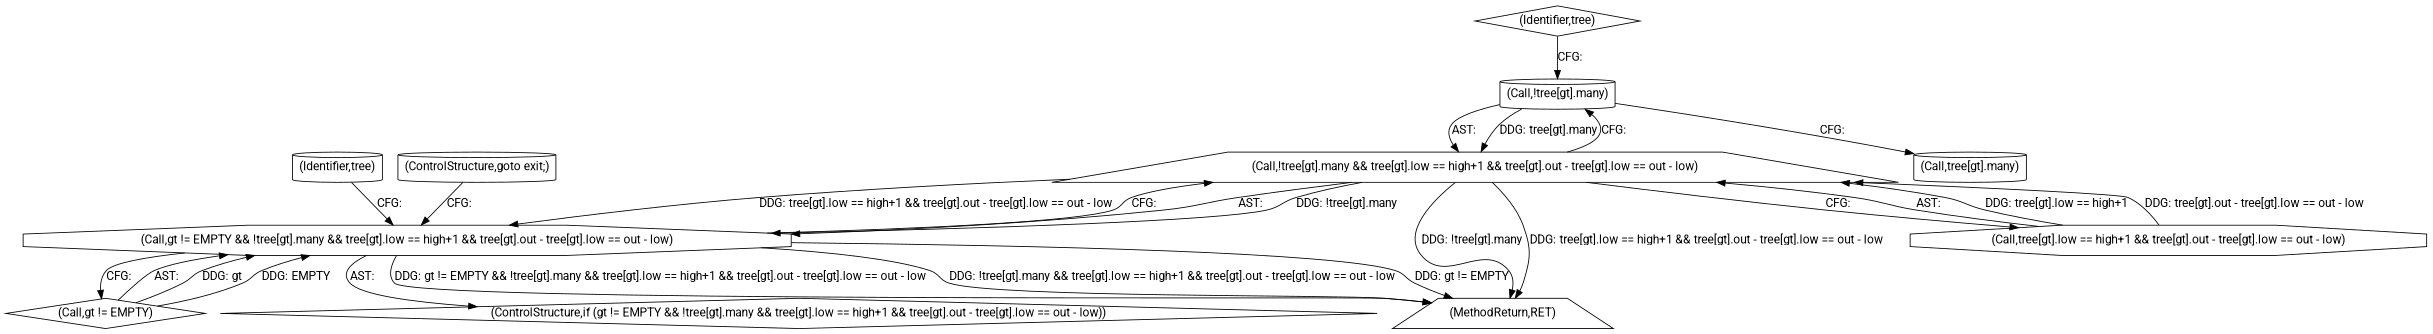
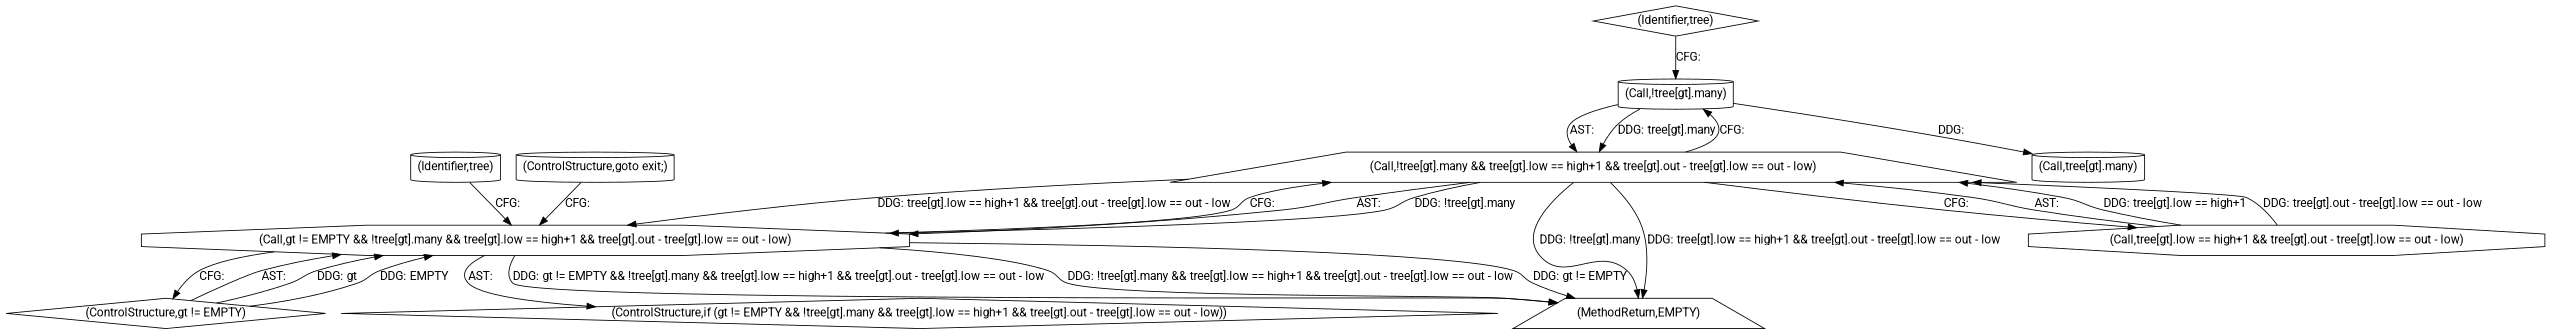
(1834, 131) -> (1953, 131)
(106, 313) -> (166, 313)
(1503, 313) -> (1639, 313)
